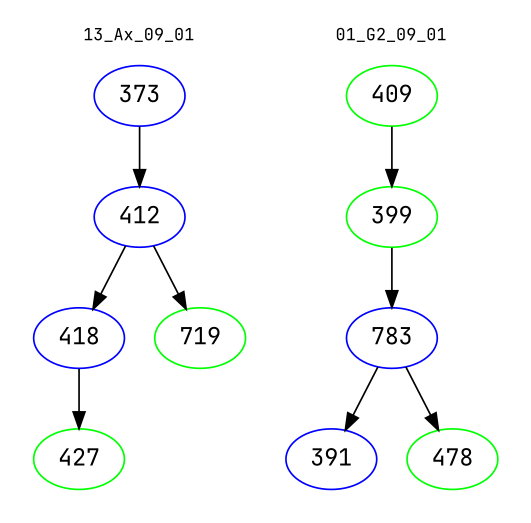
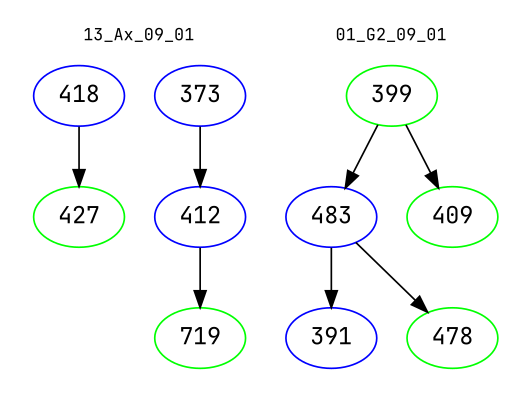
(392, 148) -> (418, 149)
(113, 270) -> none
(392, 338) -> (331, 217)
